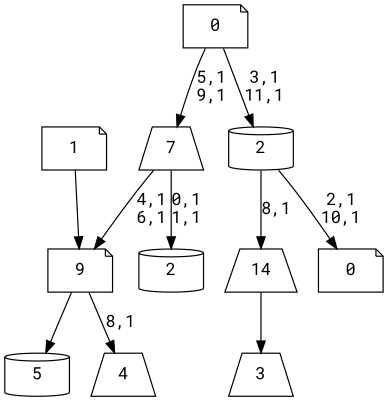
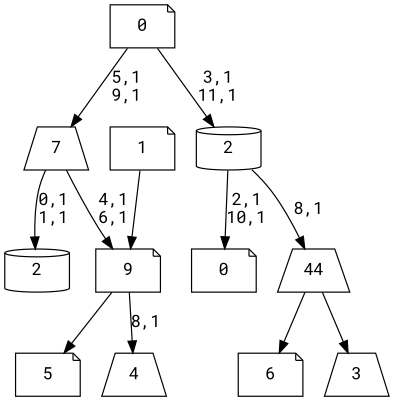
(261, 271) -> (314, 271)
(37, 375) -> (48, 375)
none -> (271, 375)
